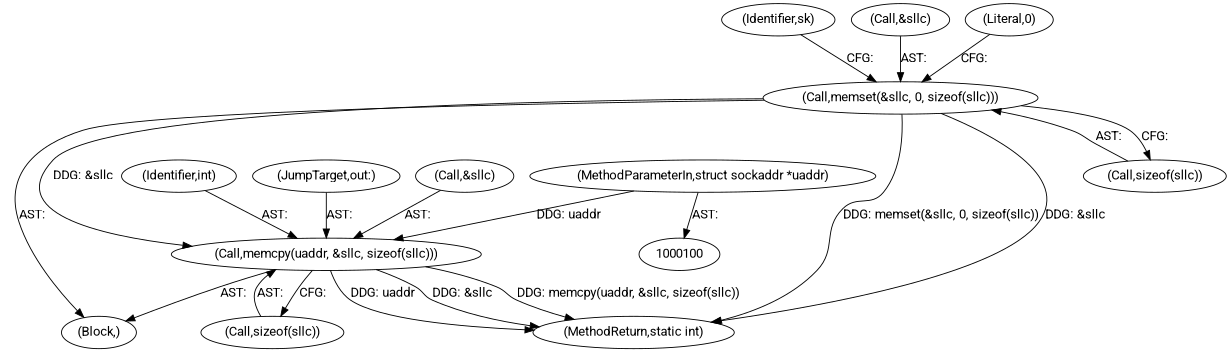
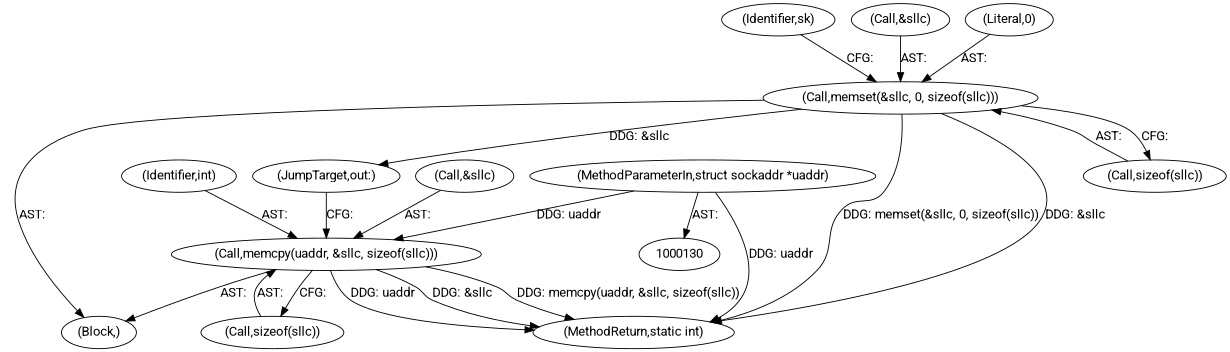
(976, 59) -> (976, 59)
(195, 124) -> (594, 134)
(342, 215) -> (342, 215)
(679, 254) -> (679, 254)
none -> (748, 257)
